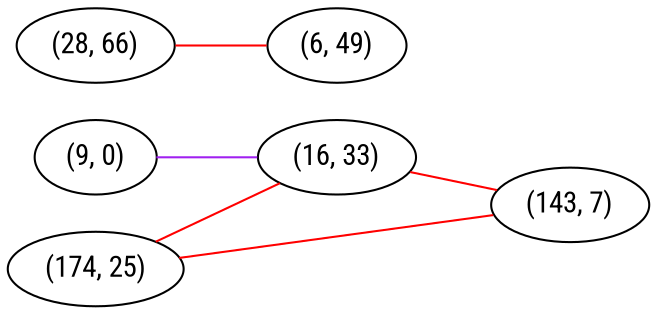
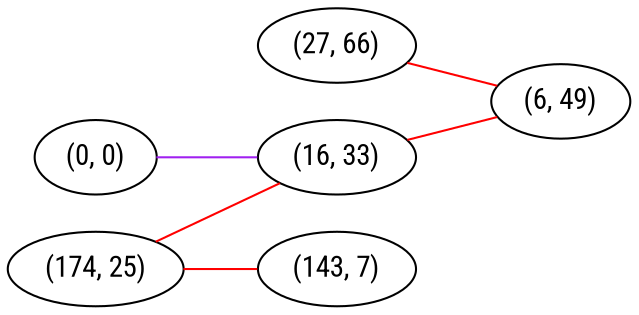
(96, 46) -> (337, 46)
(96, 157) -> (96, 157)
(454, 181) -> (452, 128)
